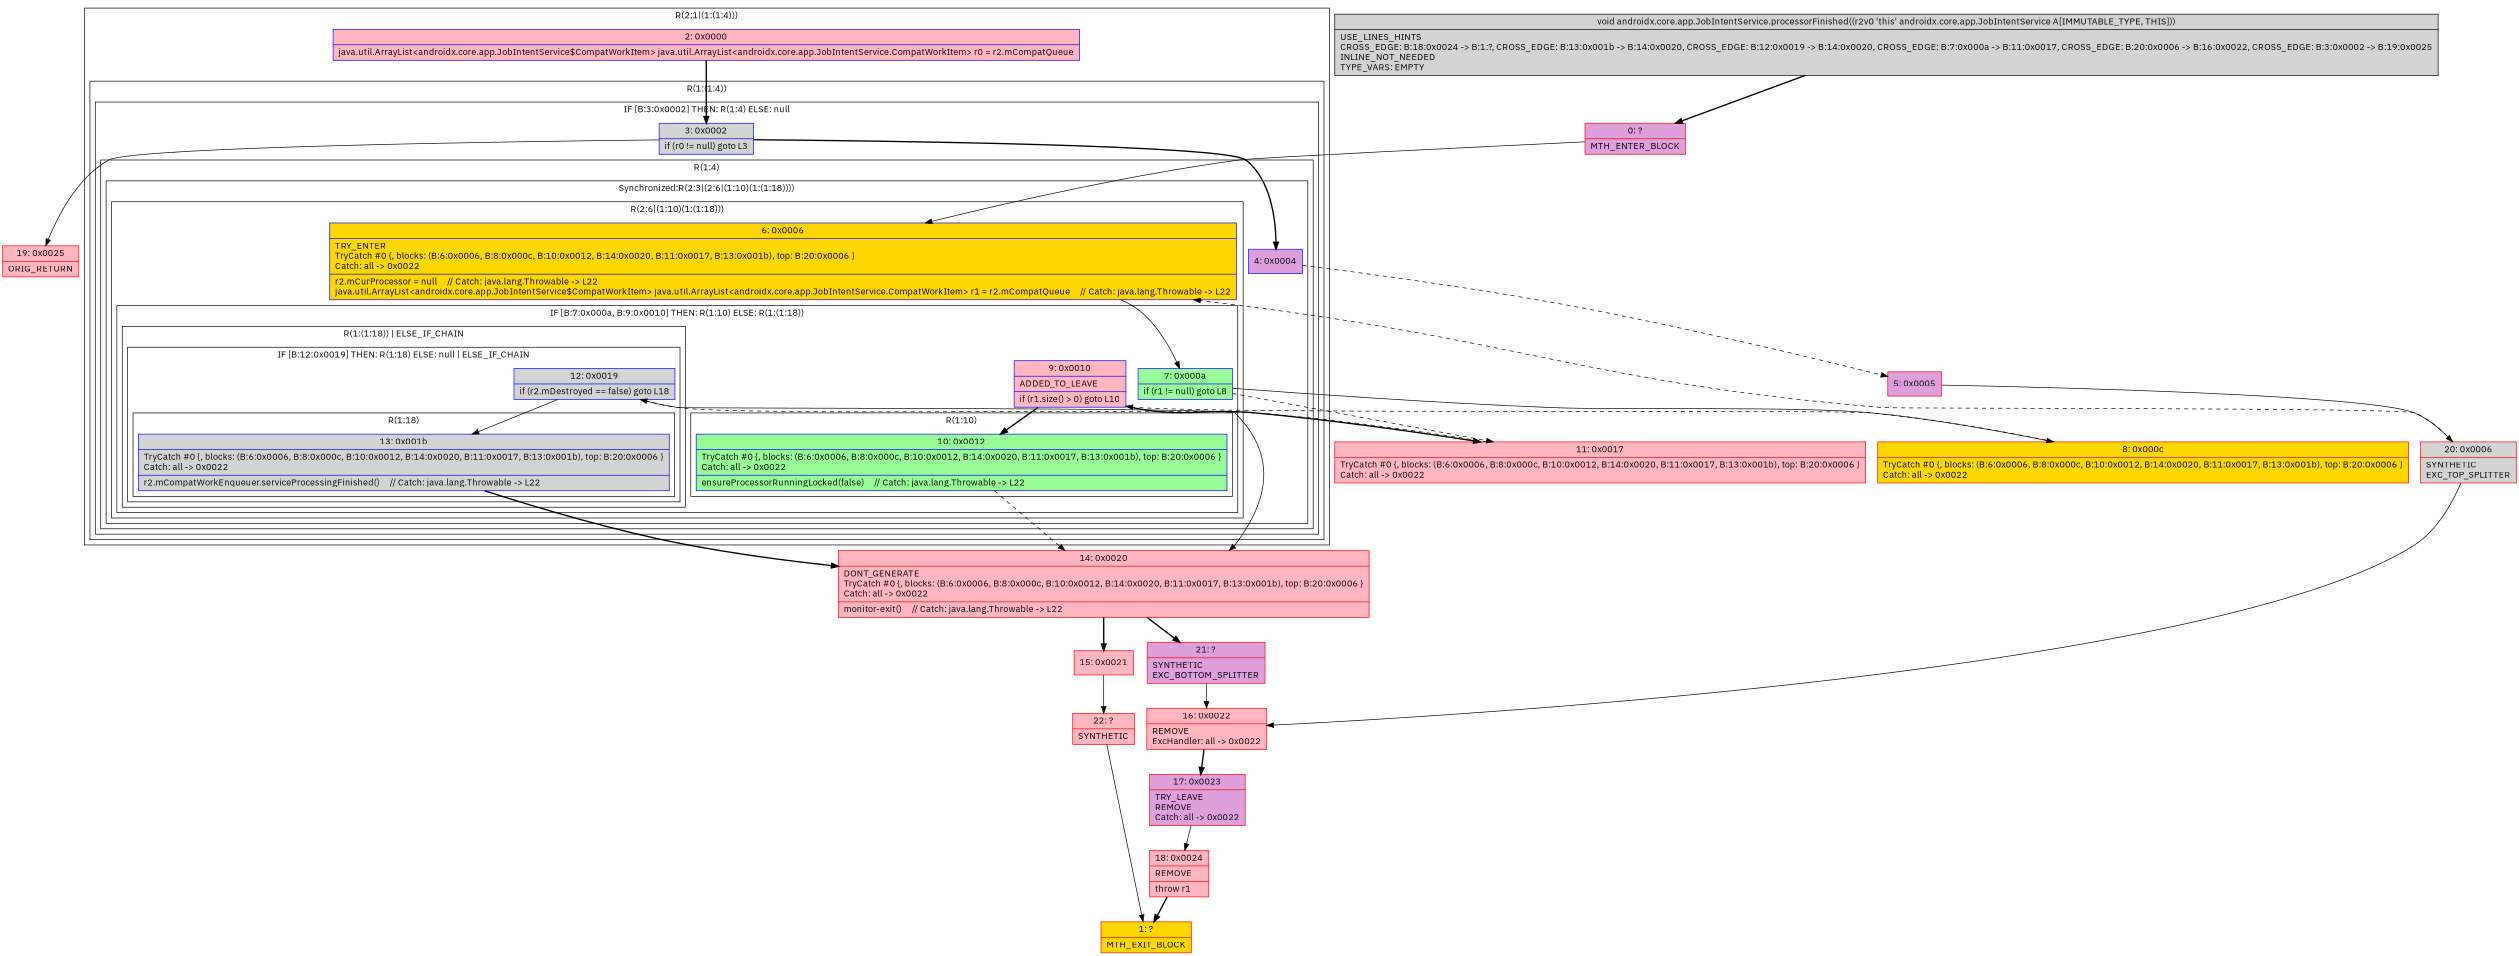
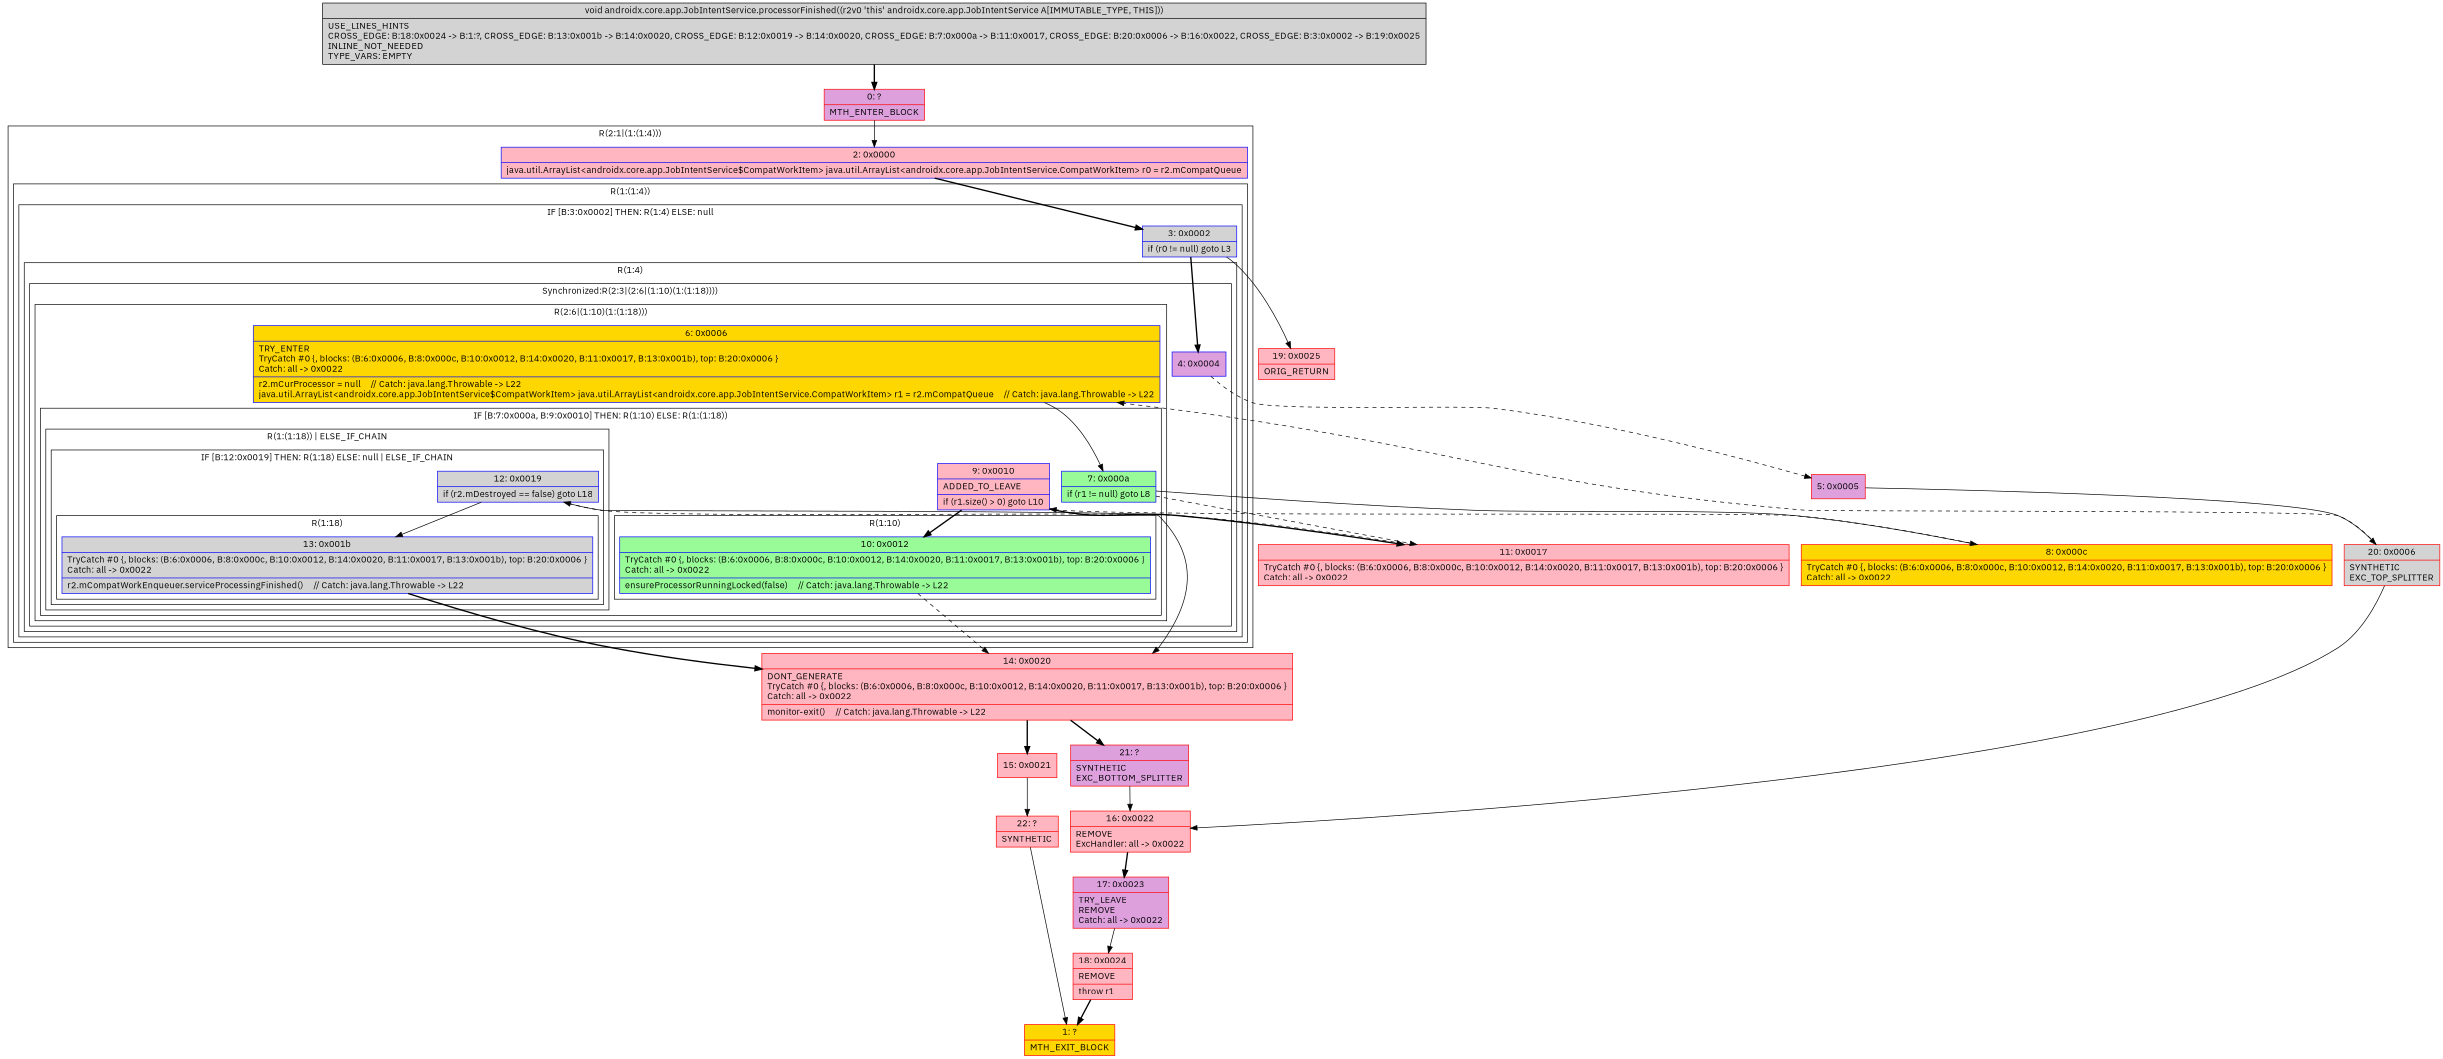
(1305, 156) -> (874, 130)
